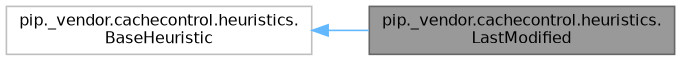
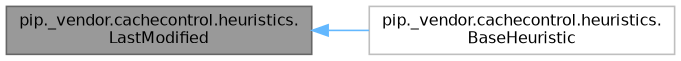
(349, 30) -> (349, 30)
